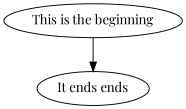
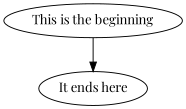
(93, 89) -> (93, 89)
